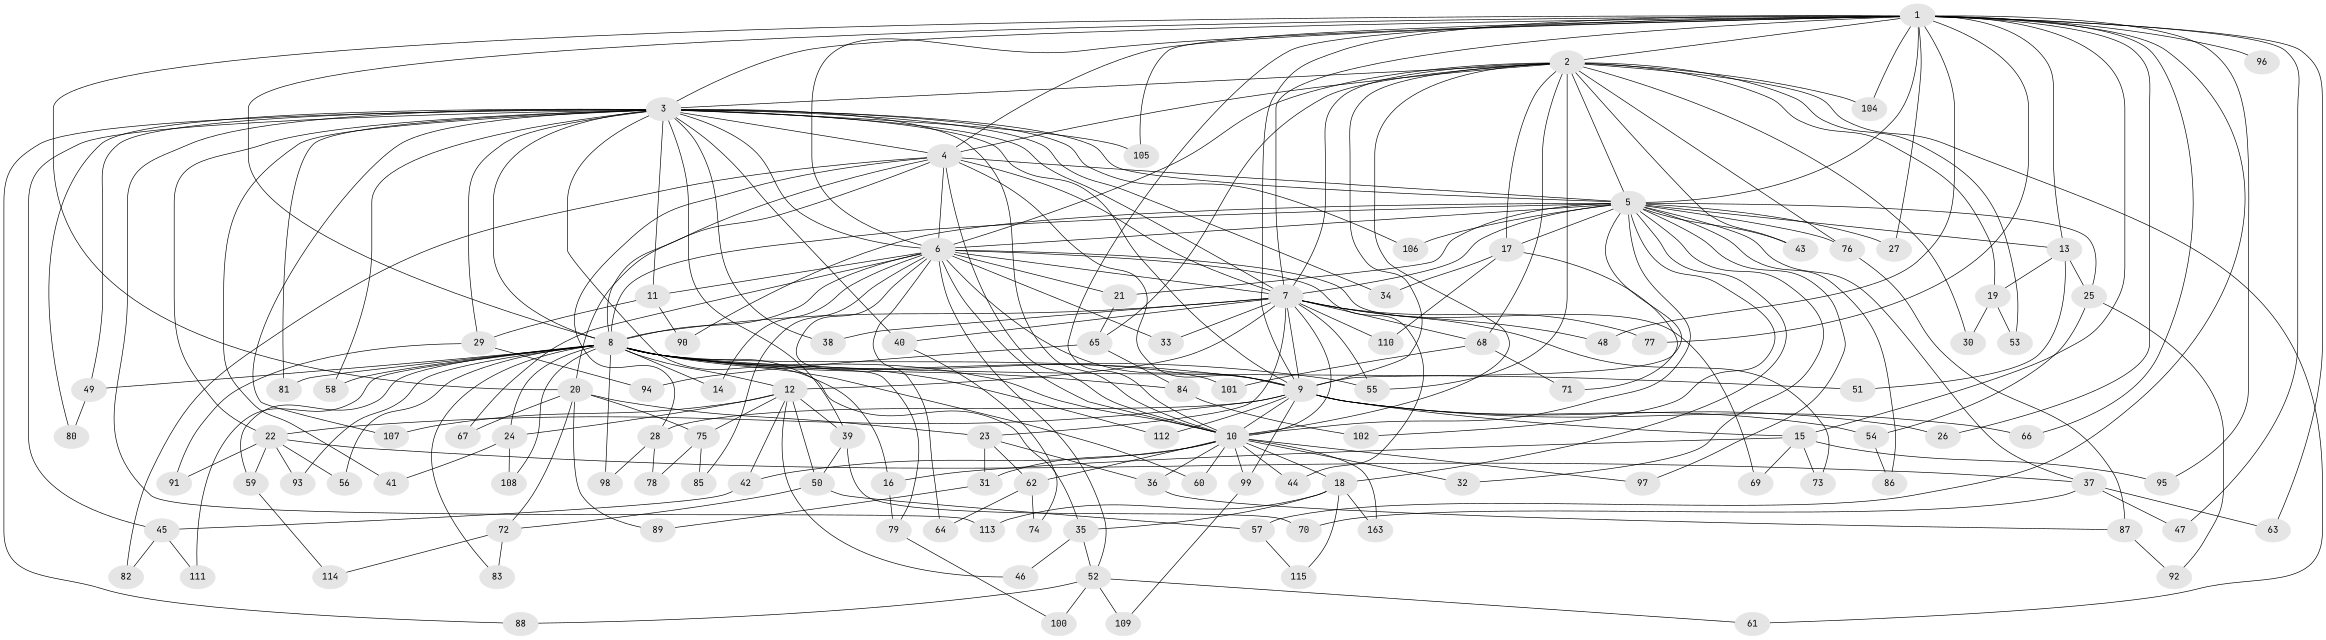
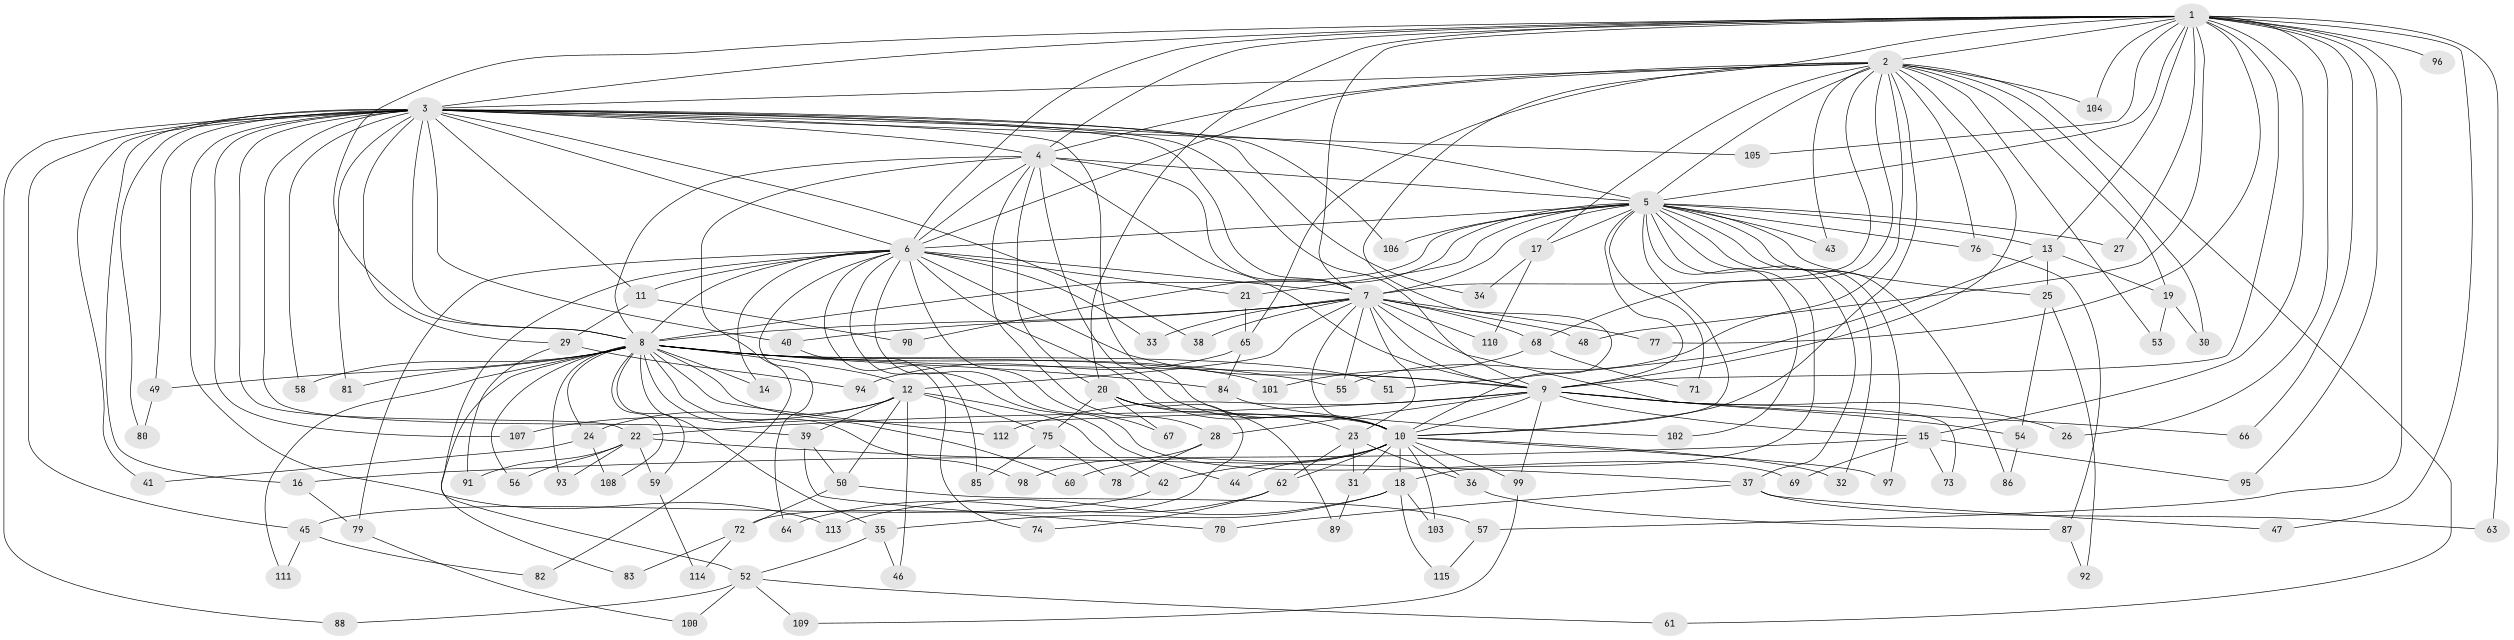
(1615, 282) -> (1651, 294)
(1375, 530) -> (1436, 530)
